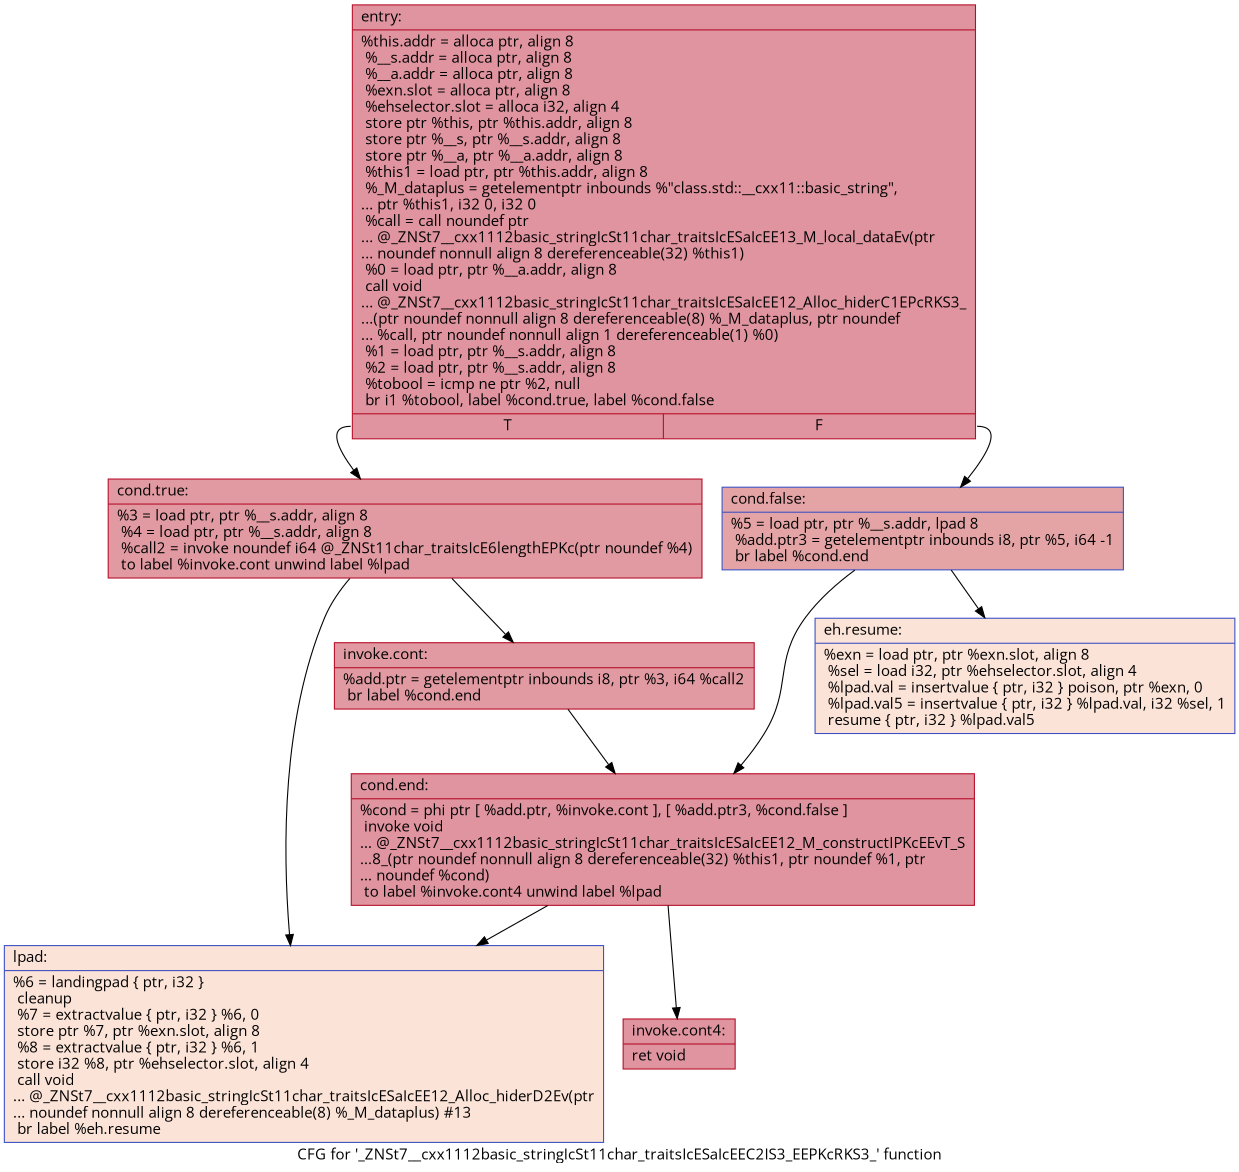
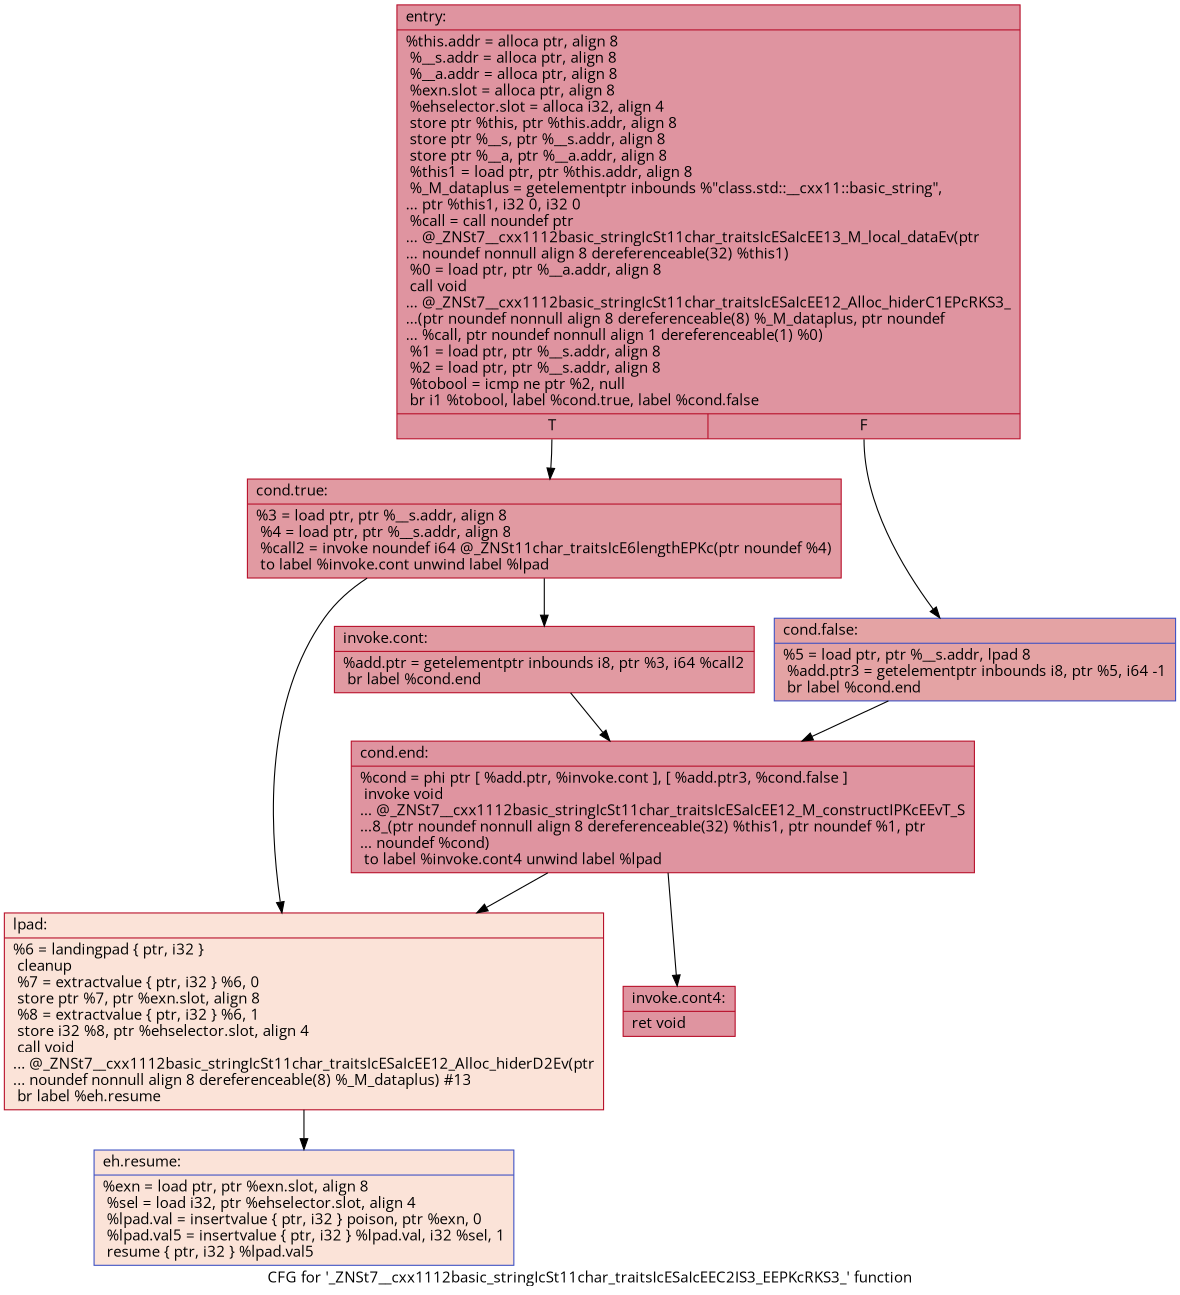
(965, 589) -> (304, 1124)
(304, 1044) -> (304, 1011)
